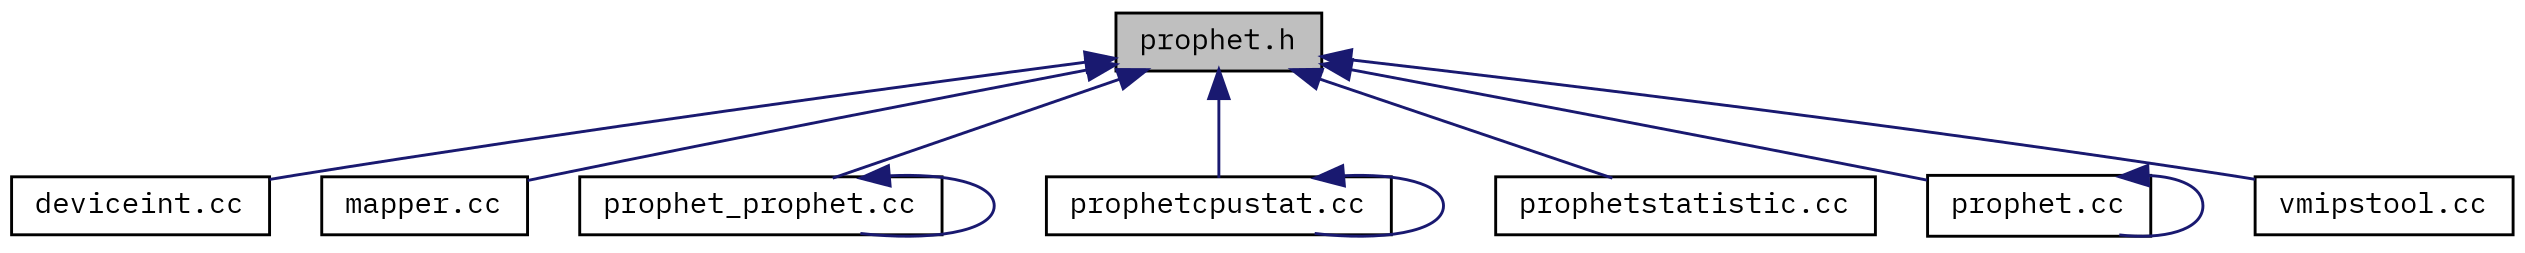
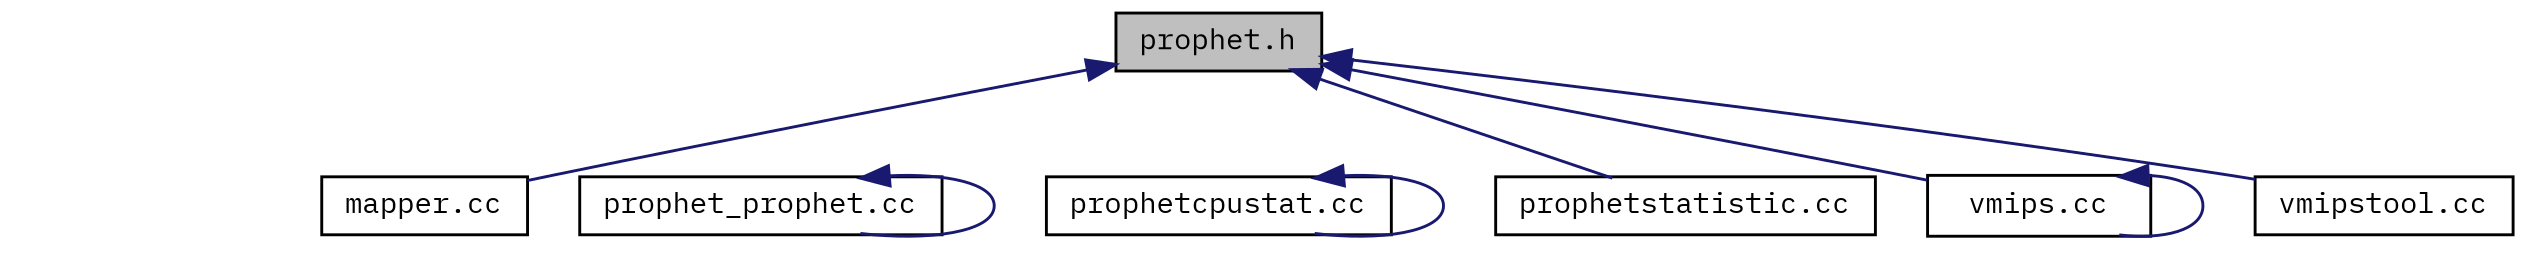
(976, 129) -> none
(1219, 139) -> none
(141, 206) -> none
(2039, 206) -> (2039, 206)
